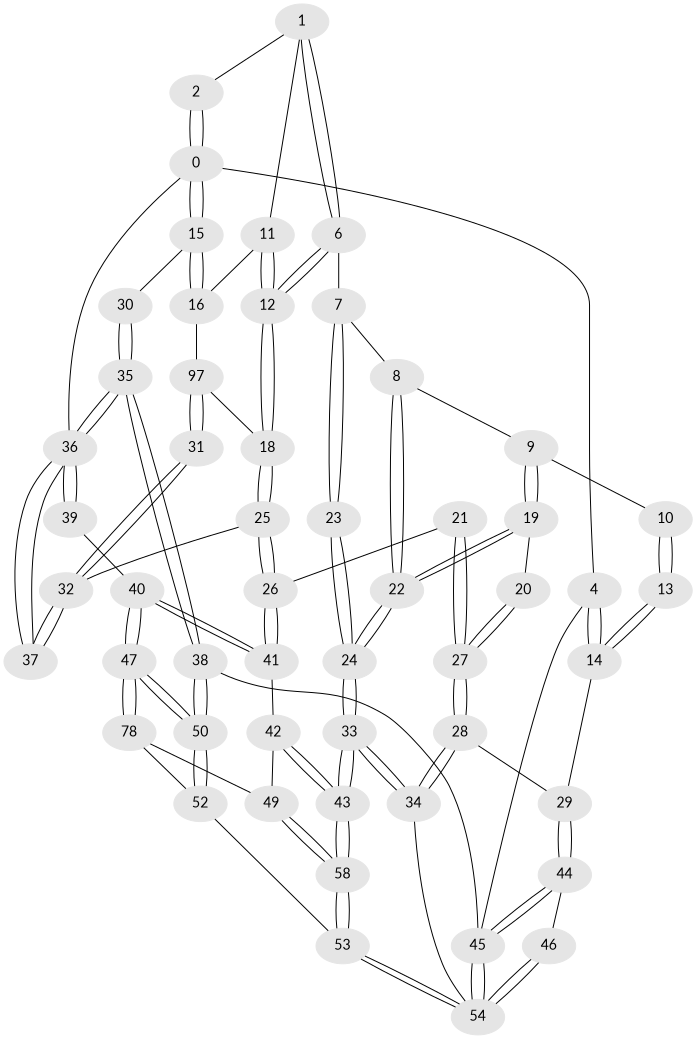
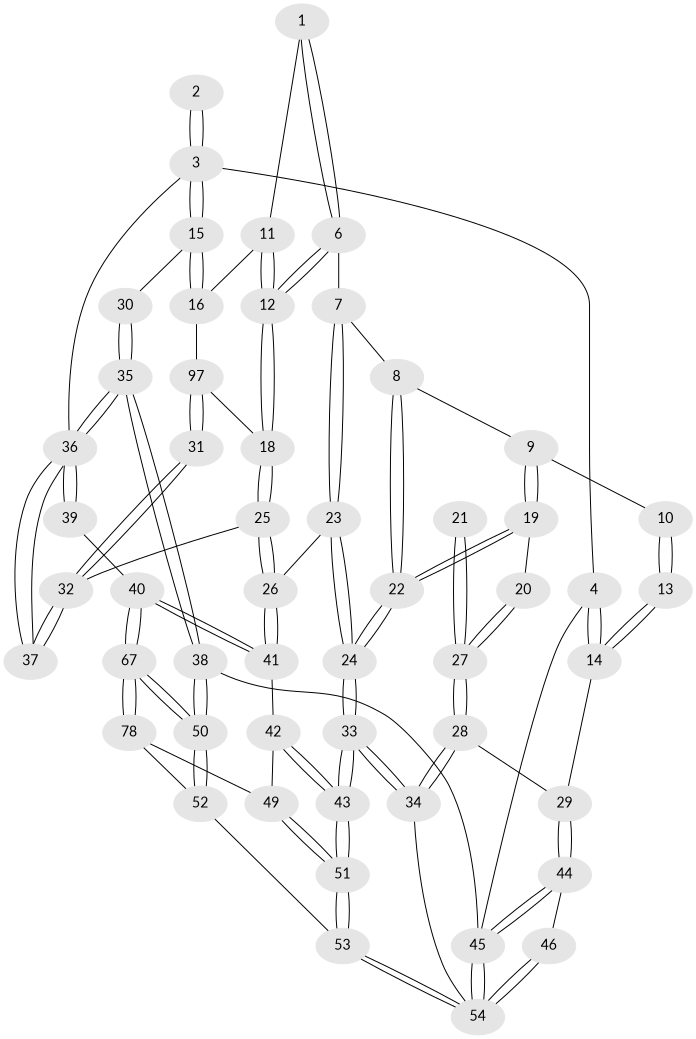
(249, 57) -> none
(197, 164) -> (197, 164)
(365, 555) -> (302, 555)
(129, 662) -> (129, 662)
(343, 875) -> (343, 875)
